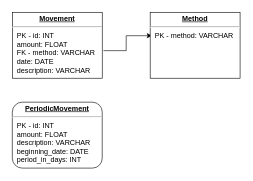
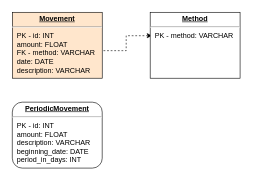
(126, 44) -> (126, 44)
(57, 45) -> (57, 45)
